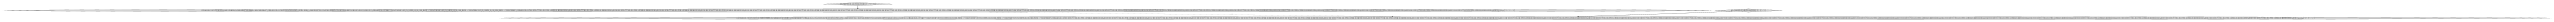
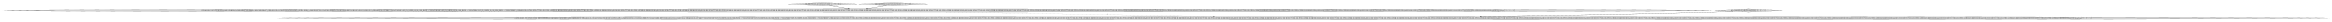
none -> (893, 4)
